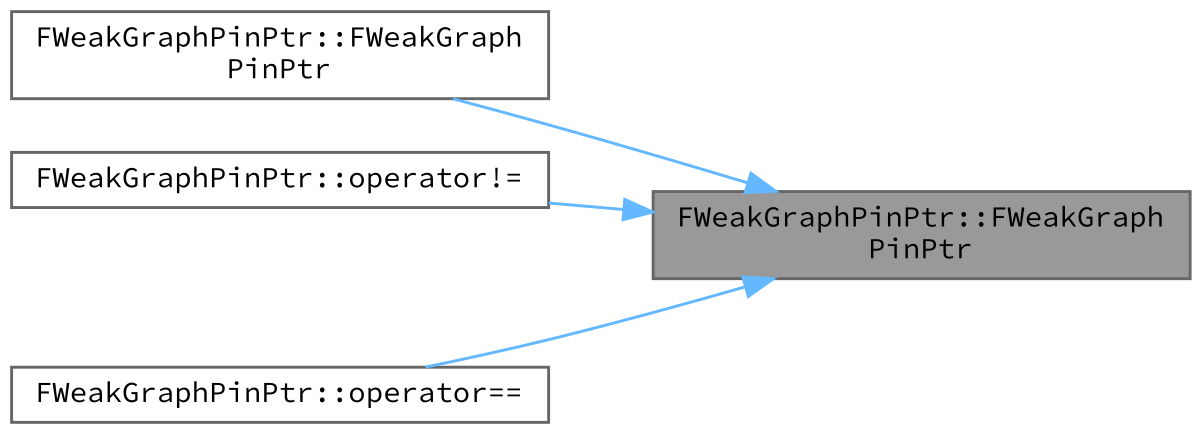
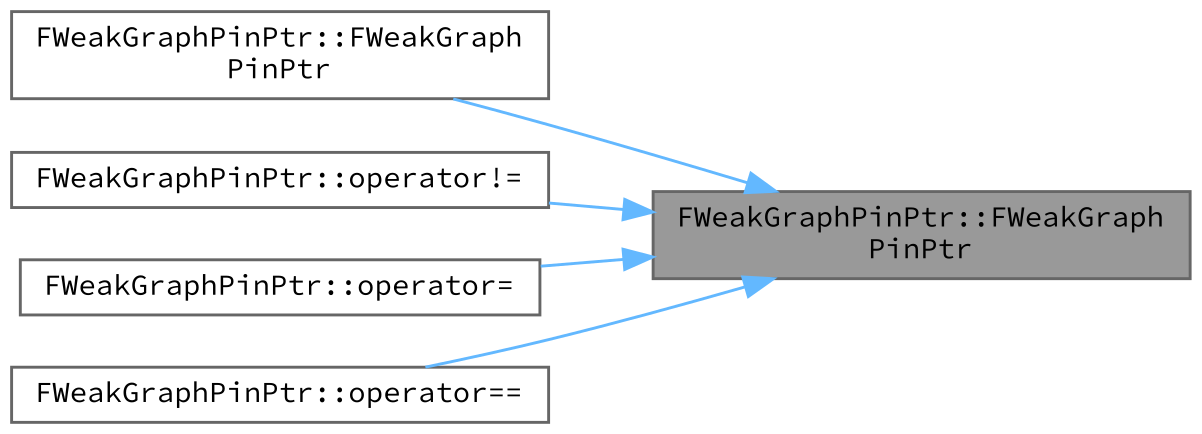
none -> (280, 287)
